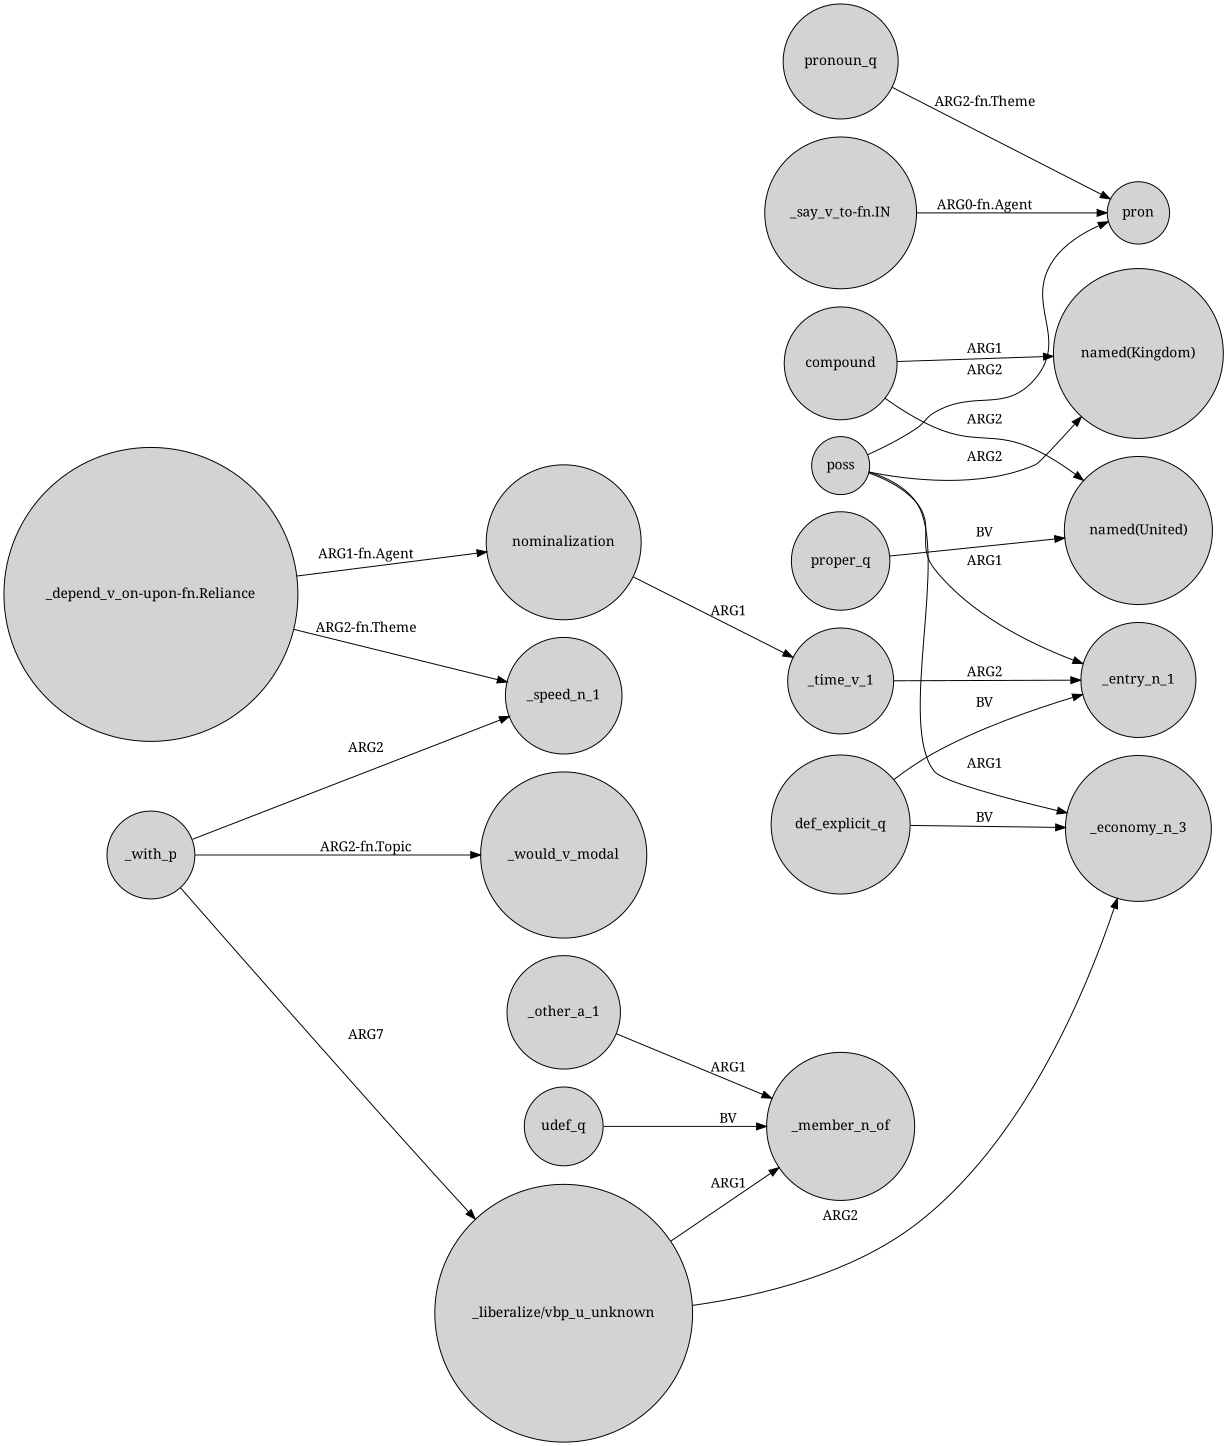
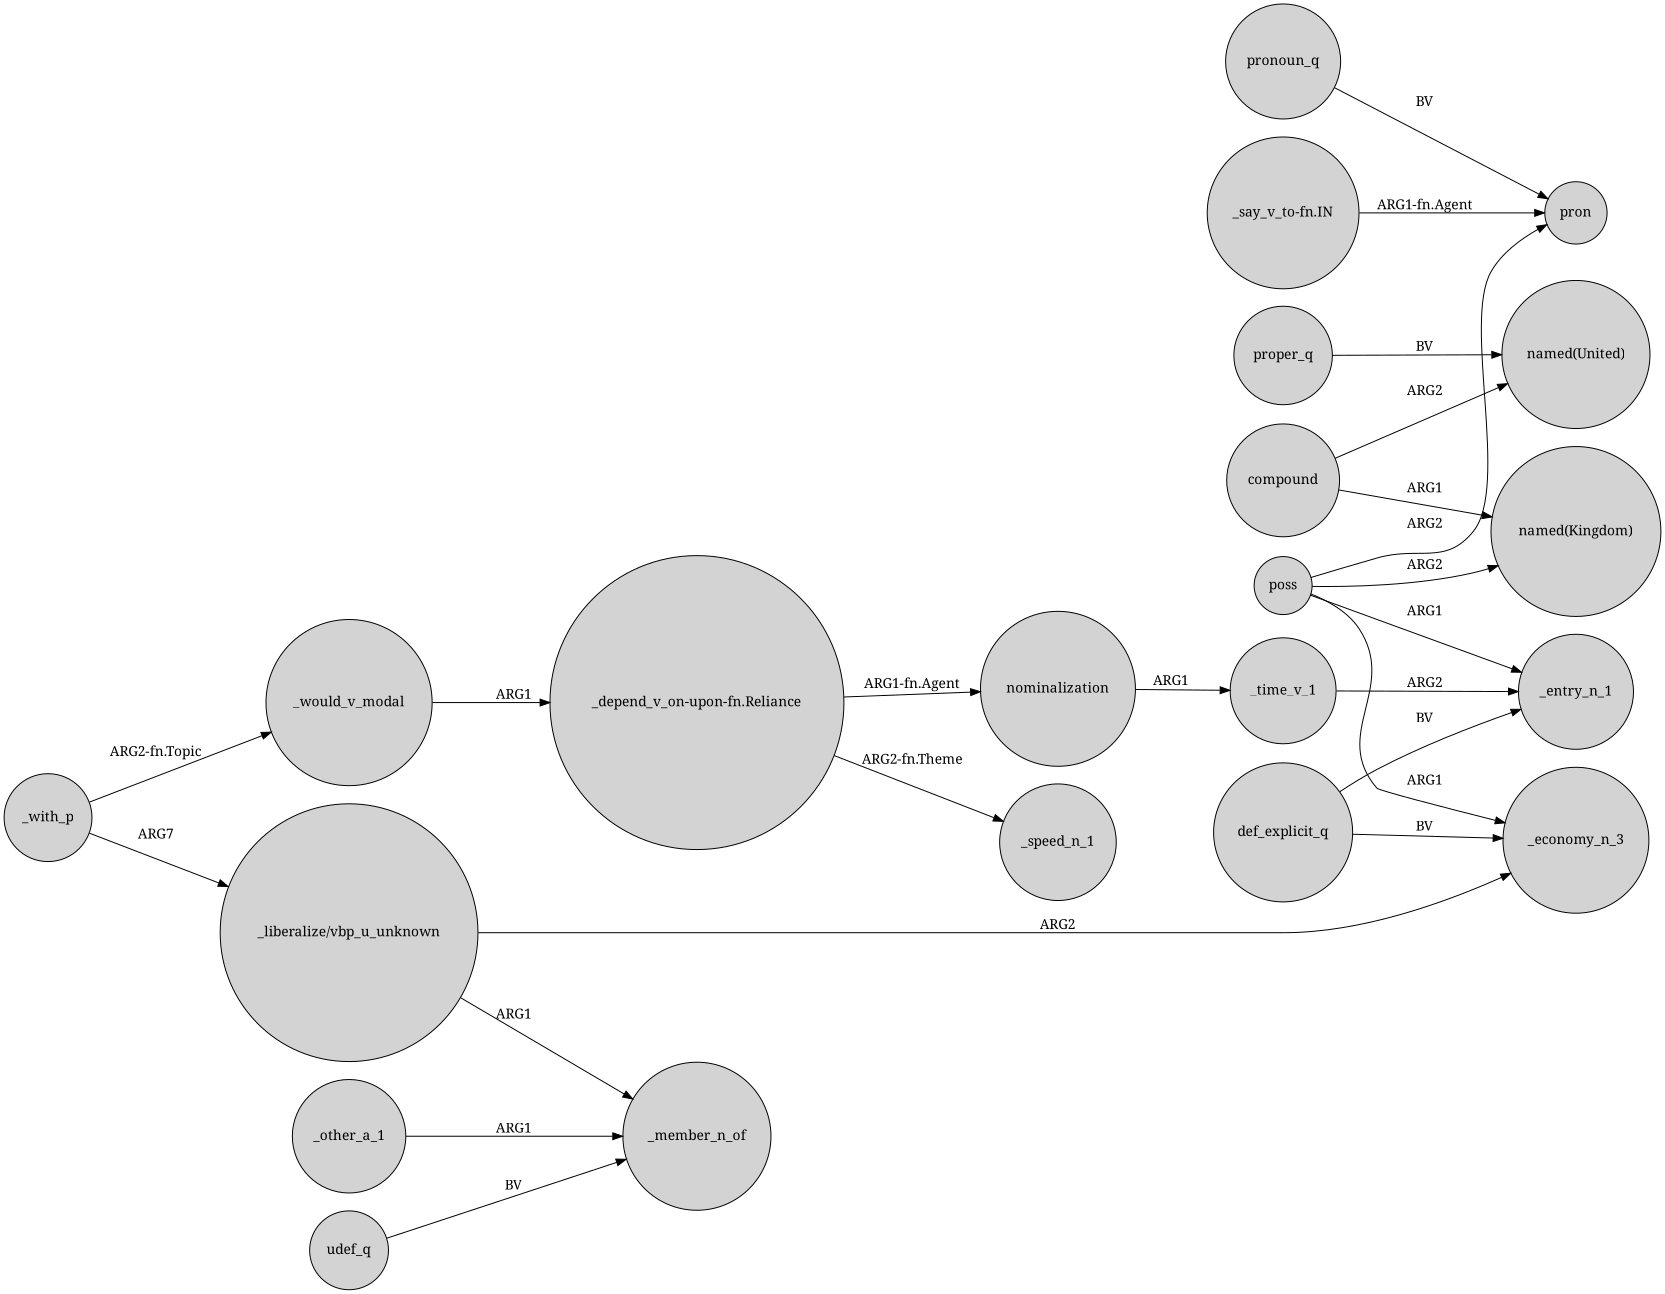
(985, 102) -> (1425, 102)
(985, 206) -> (1425, 206)
none -> (486, 703)
(346, 780) -> none
